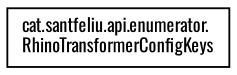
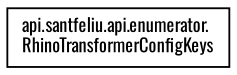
(118, 38) -> (118, 38)
